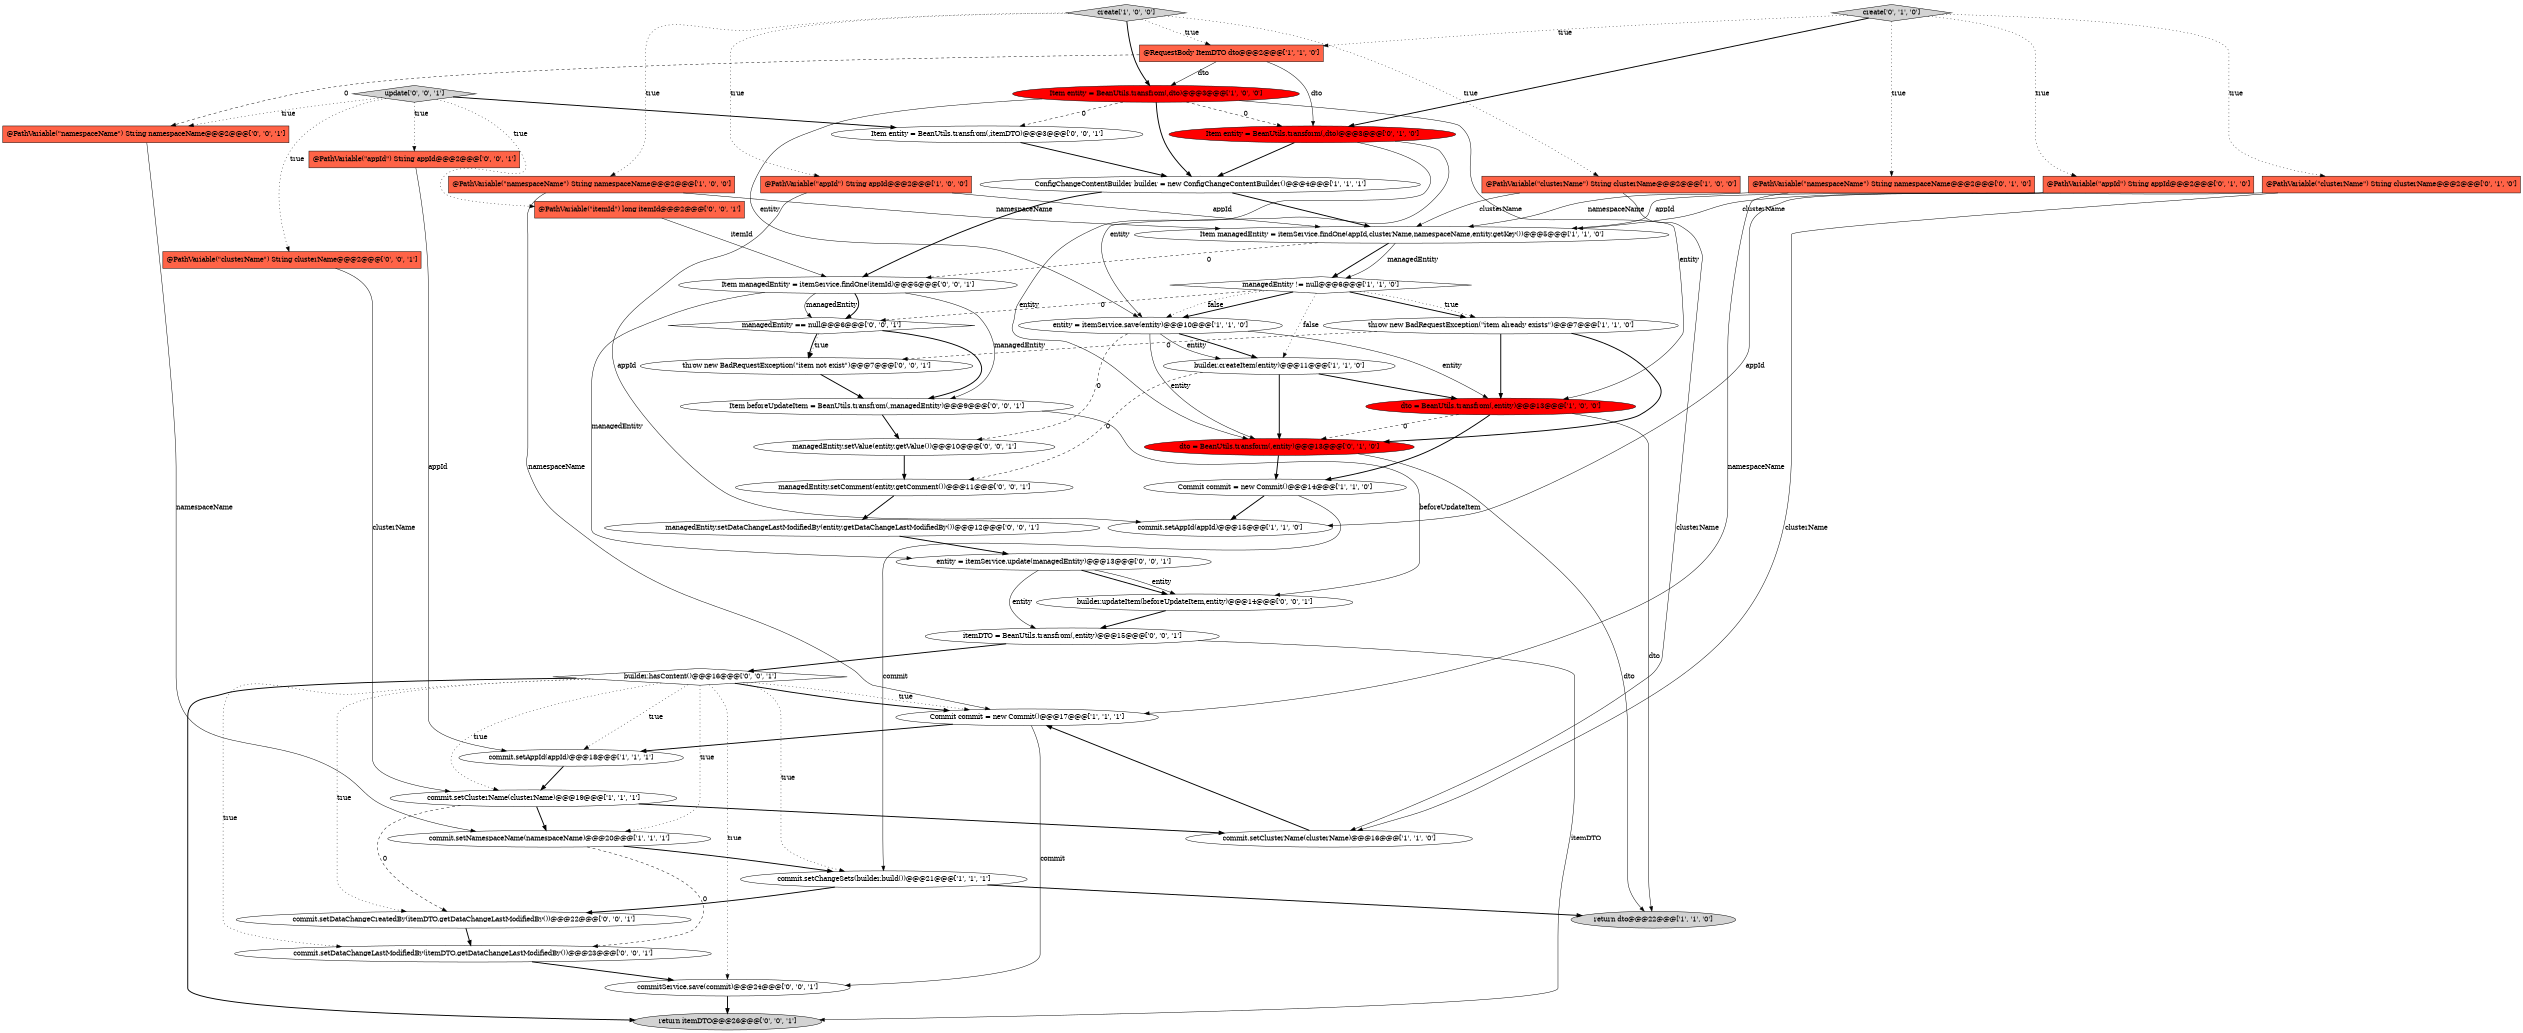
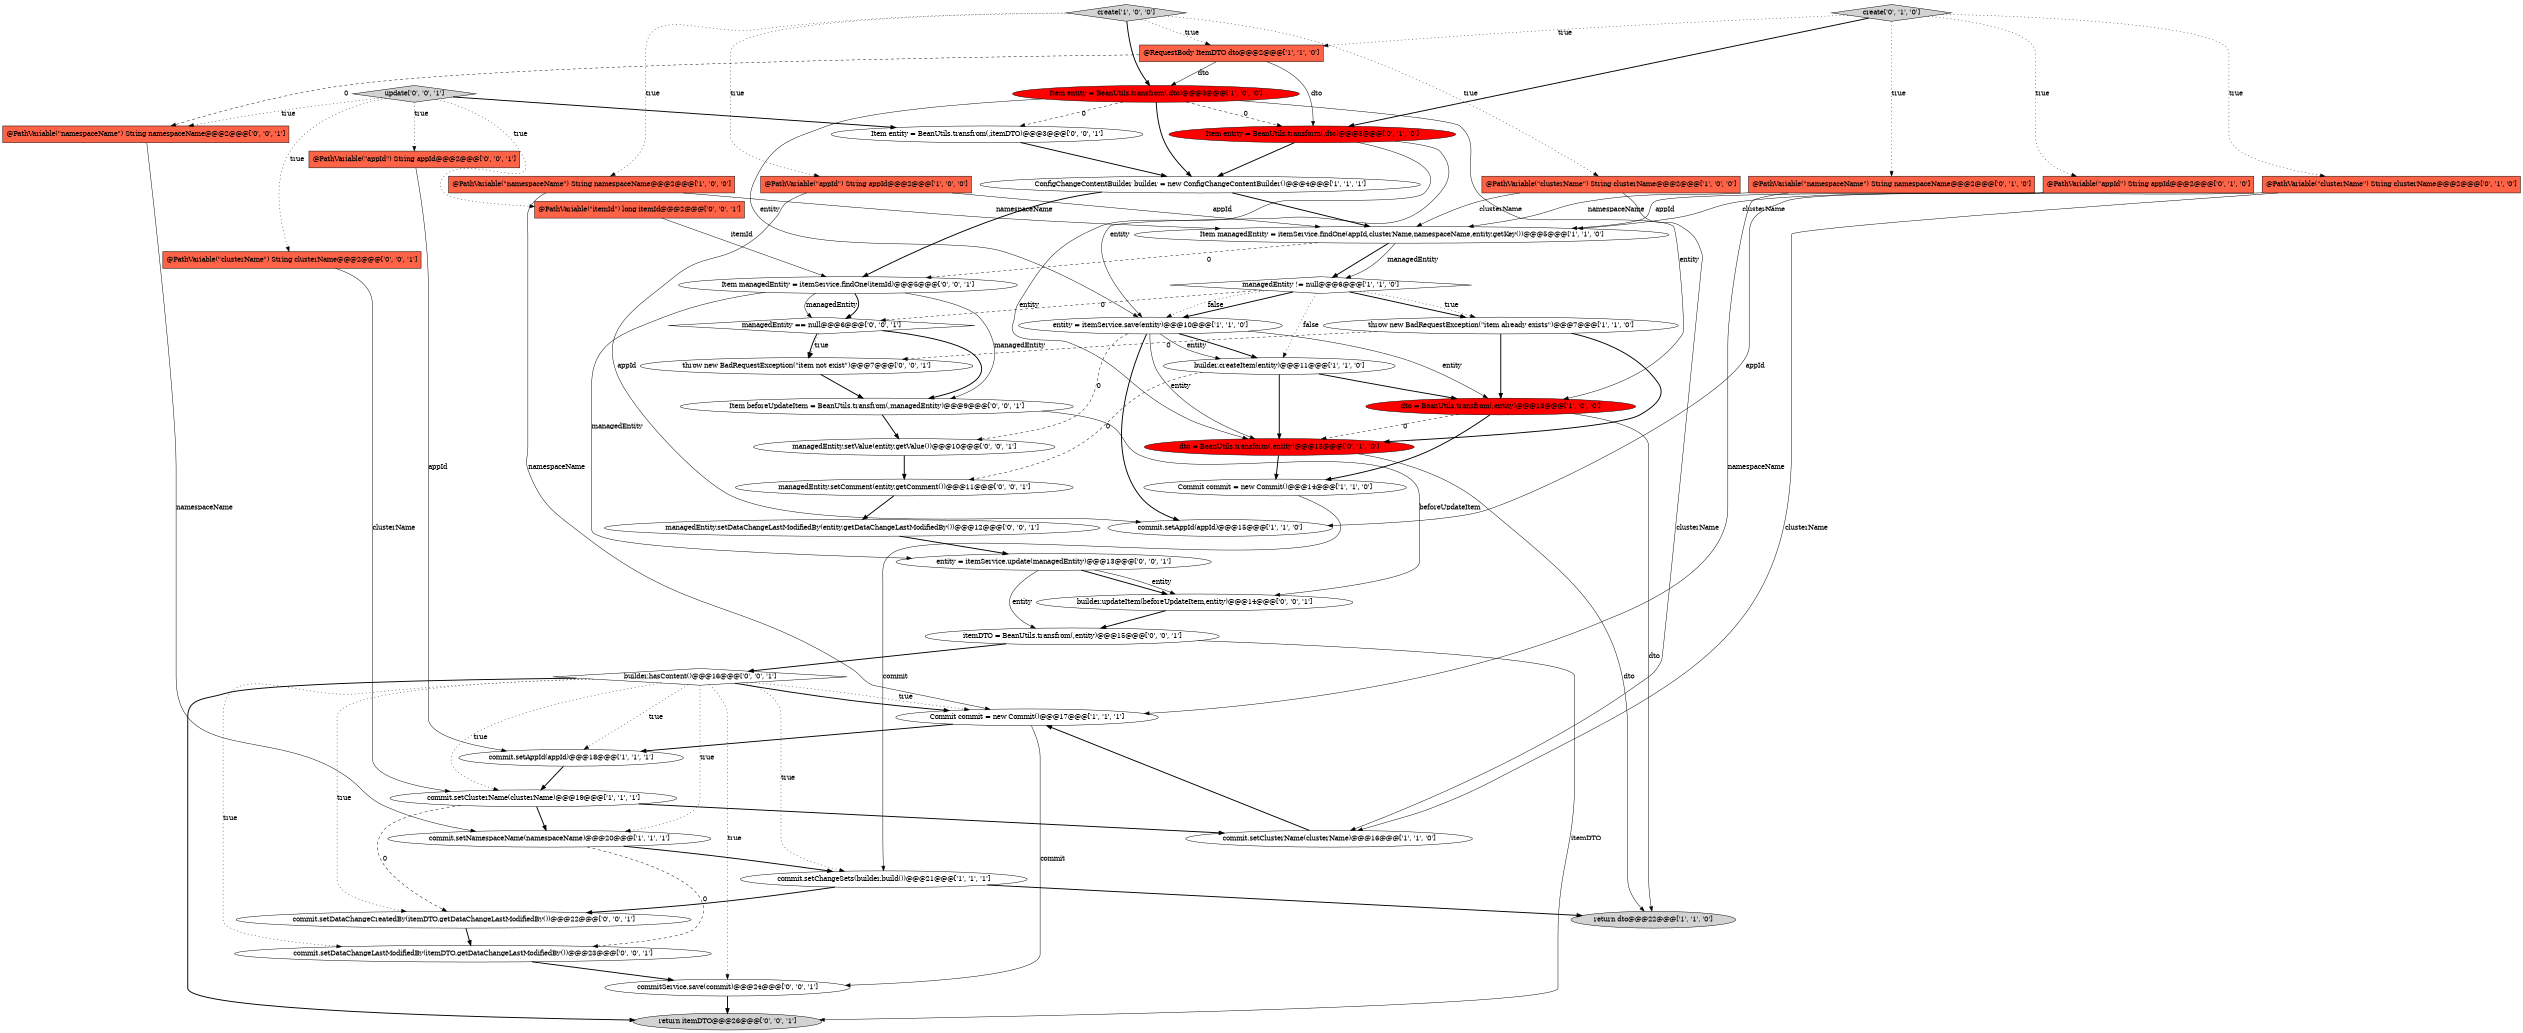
(1250, 506) -> (1122, 430)
